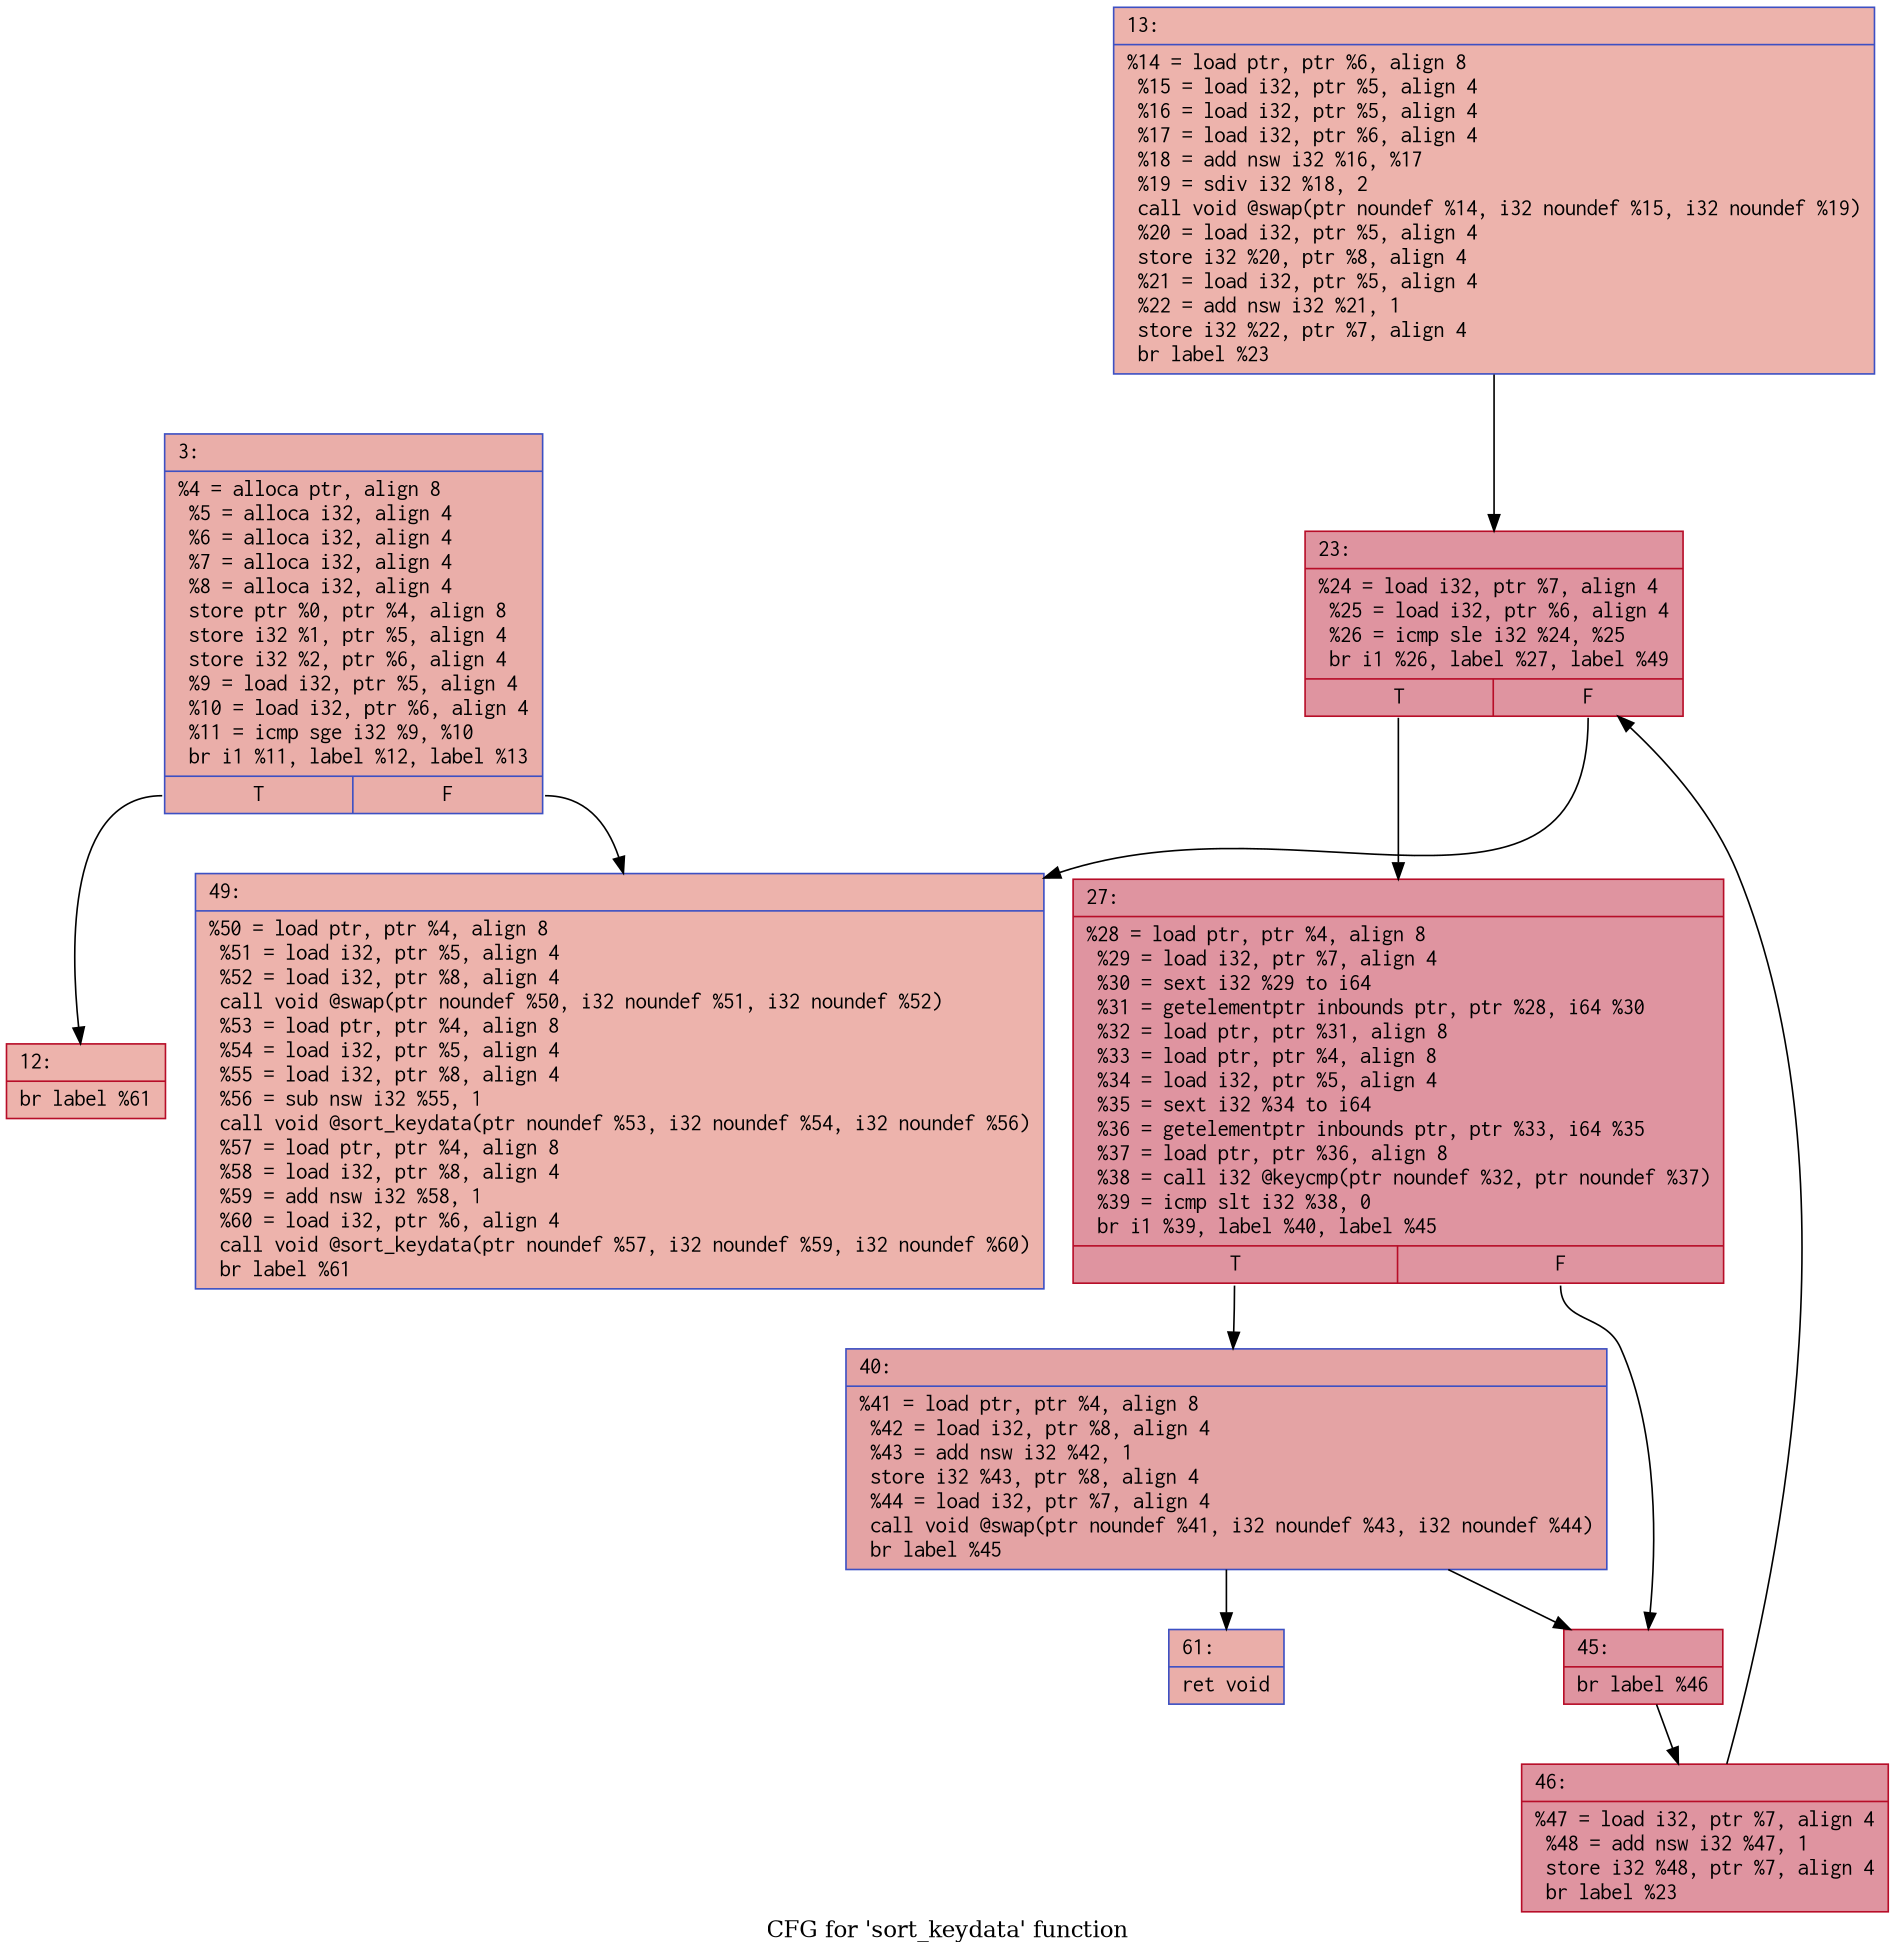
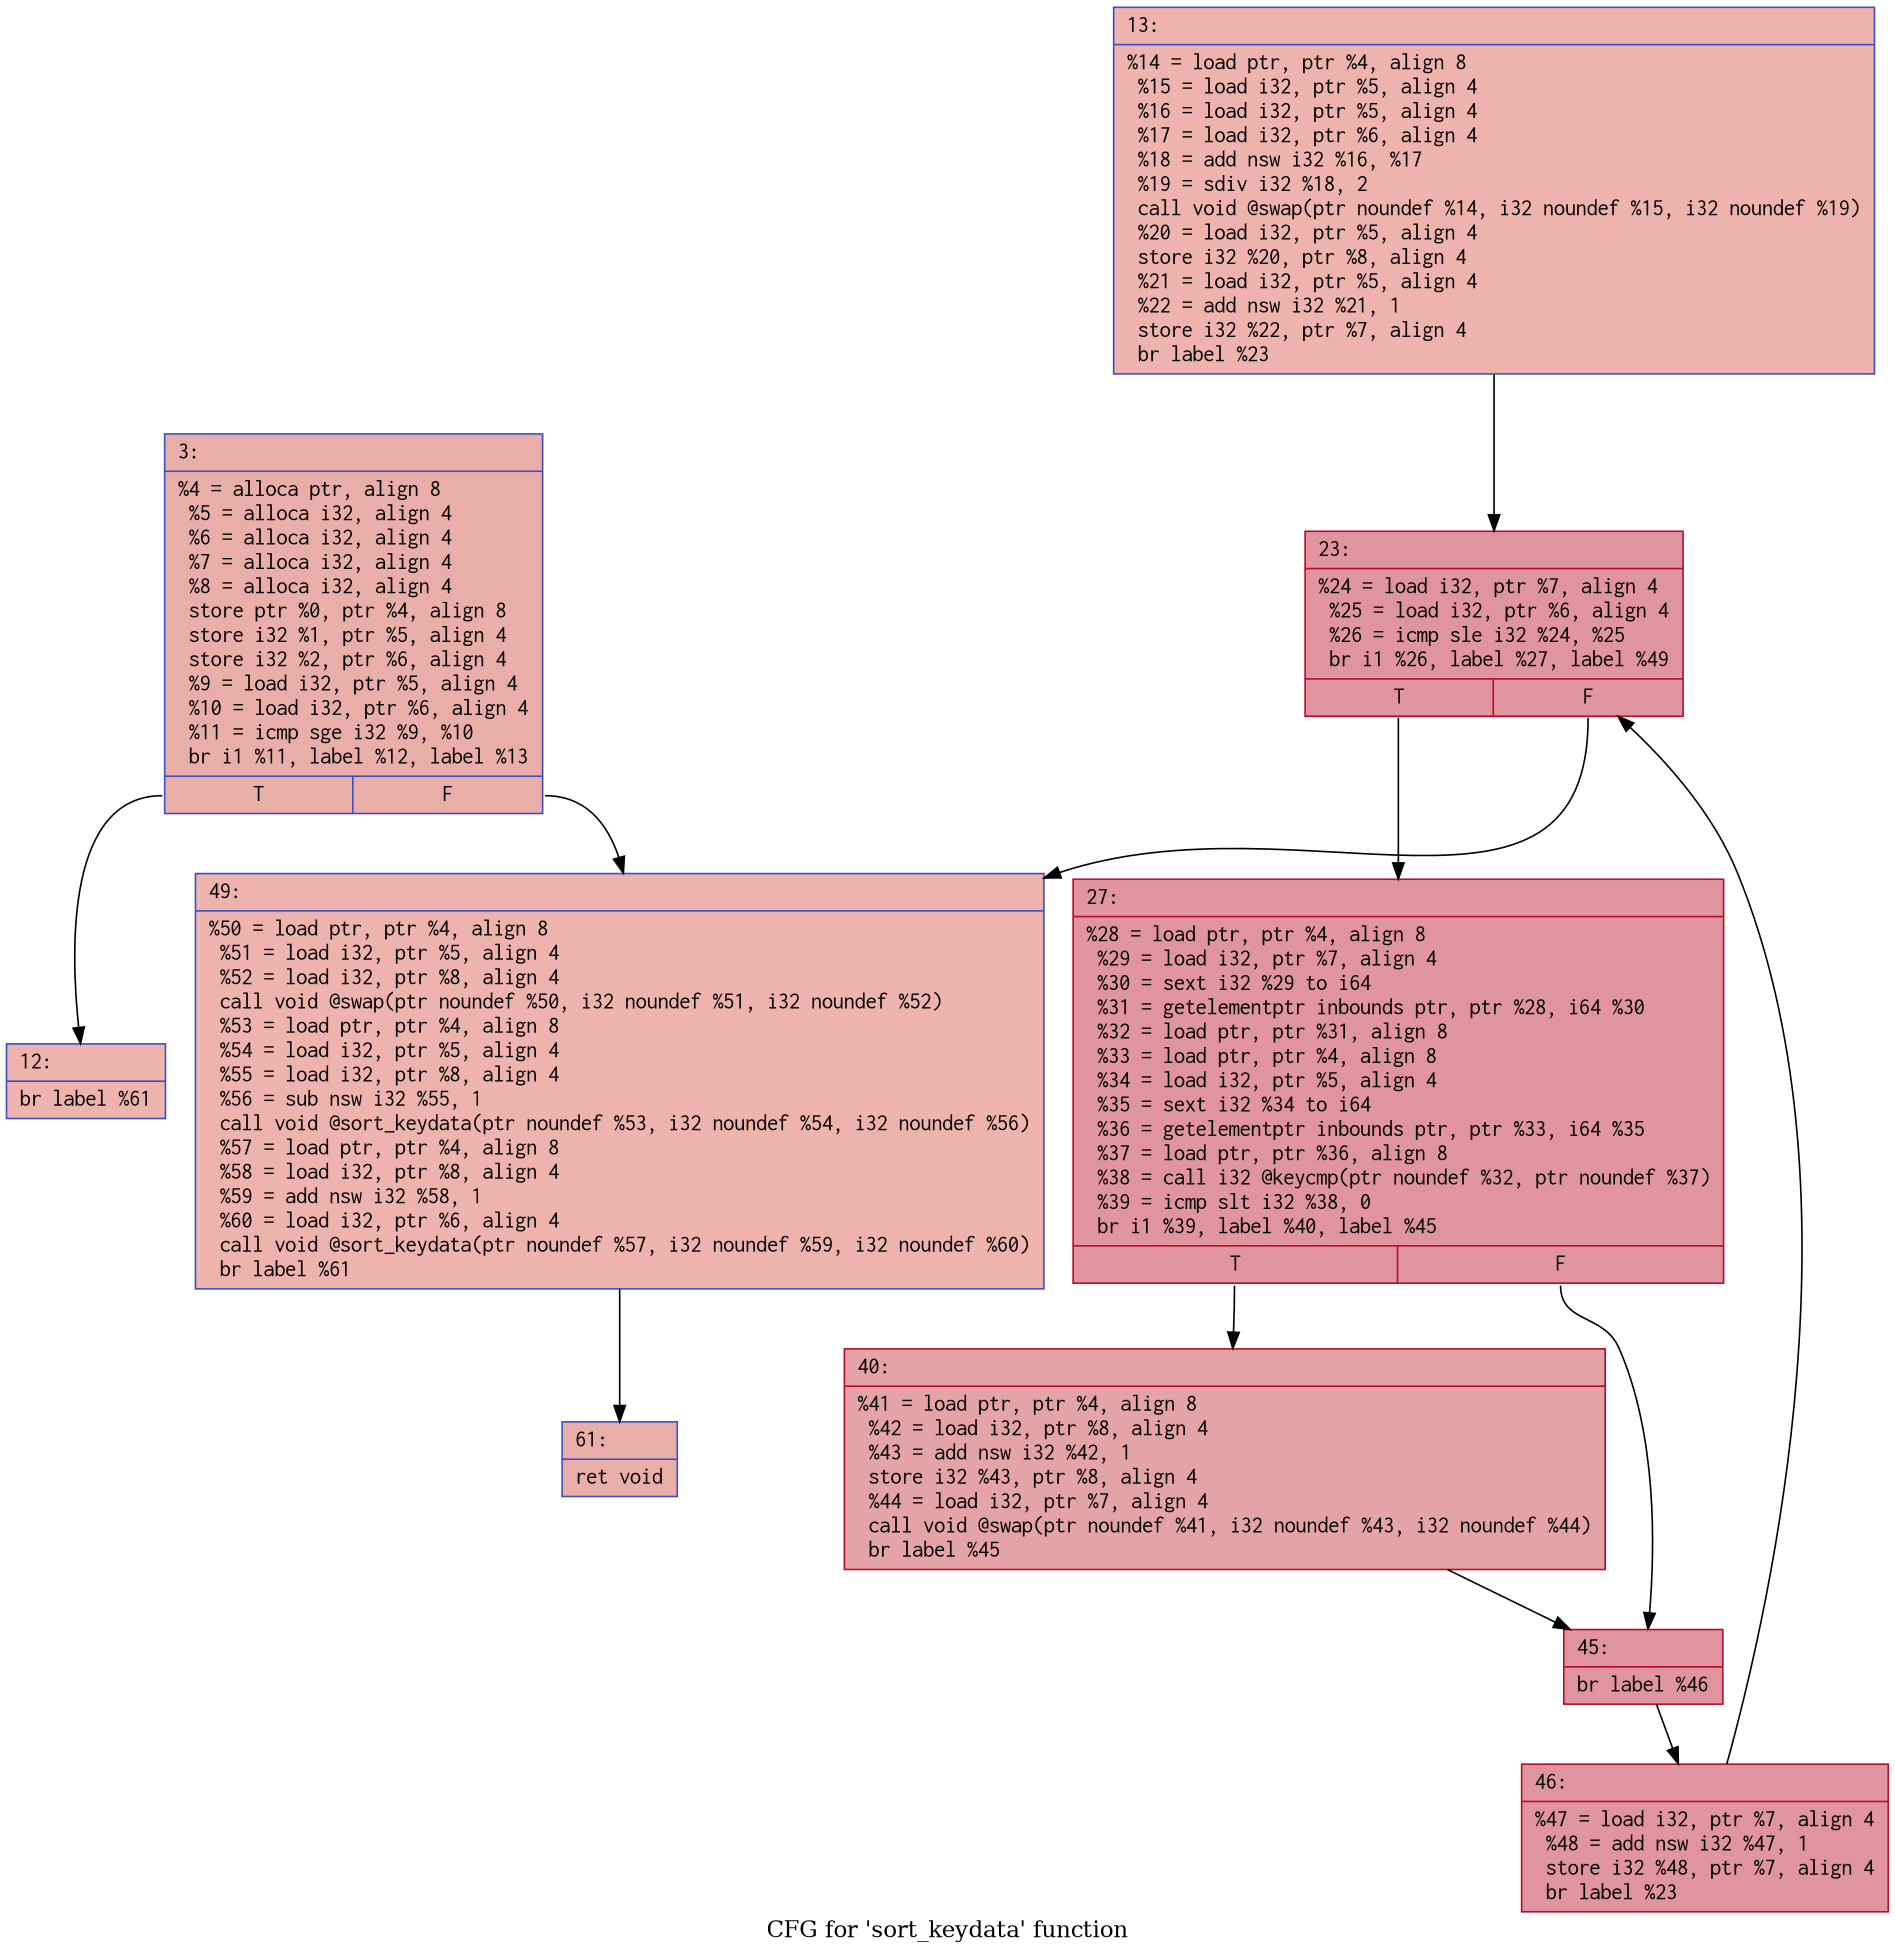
(1297, 62) -> (1297, 62)
(86, 1081) -> (86, 1081)
(1226, 1459) -> (1225, 1459)
(1226, 1591) -> (620, 1347)
